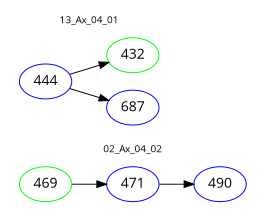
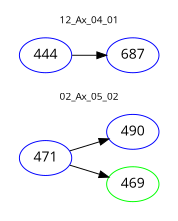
(89, 21) -> (89, 21)
(133, 55) -> none
(133, 150) -> (89, 97)
(84, 184) -> (85, 170)
